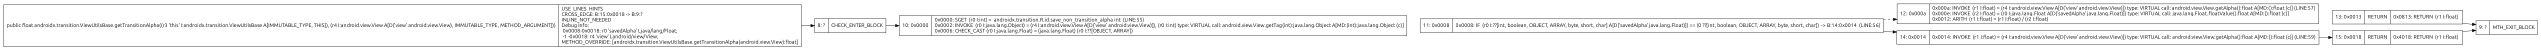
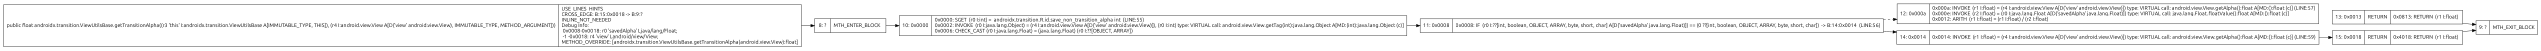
(857, 25) -> (857, 25)
none -> (1412, 26)
